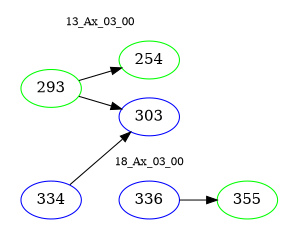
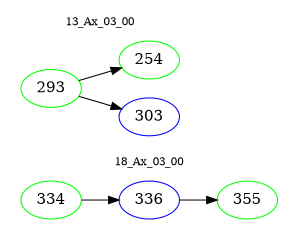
(96, 162) -> (95, 200)
(51, 200) -> (51, 200)
